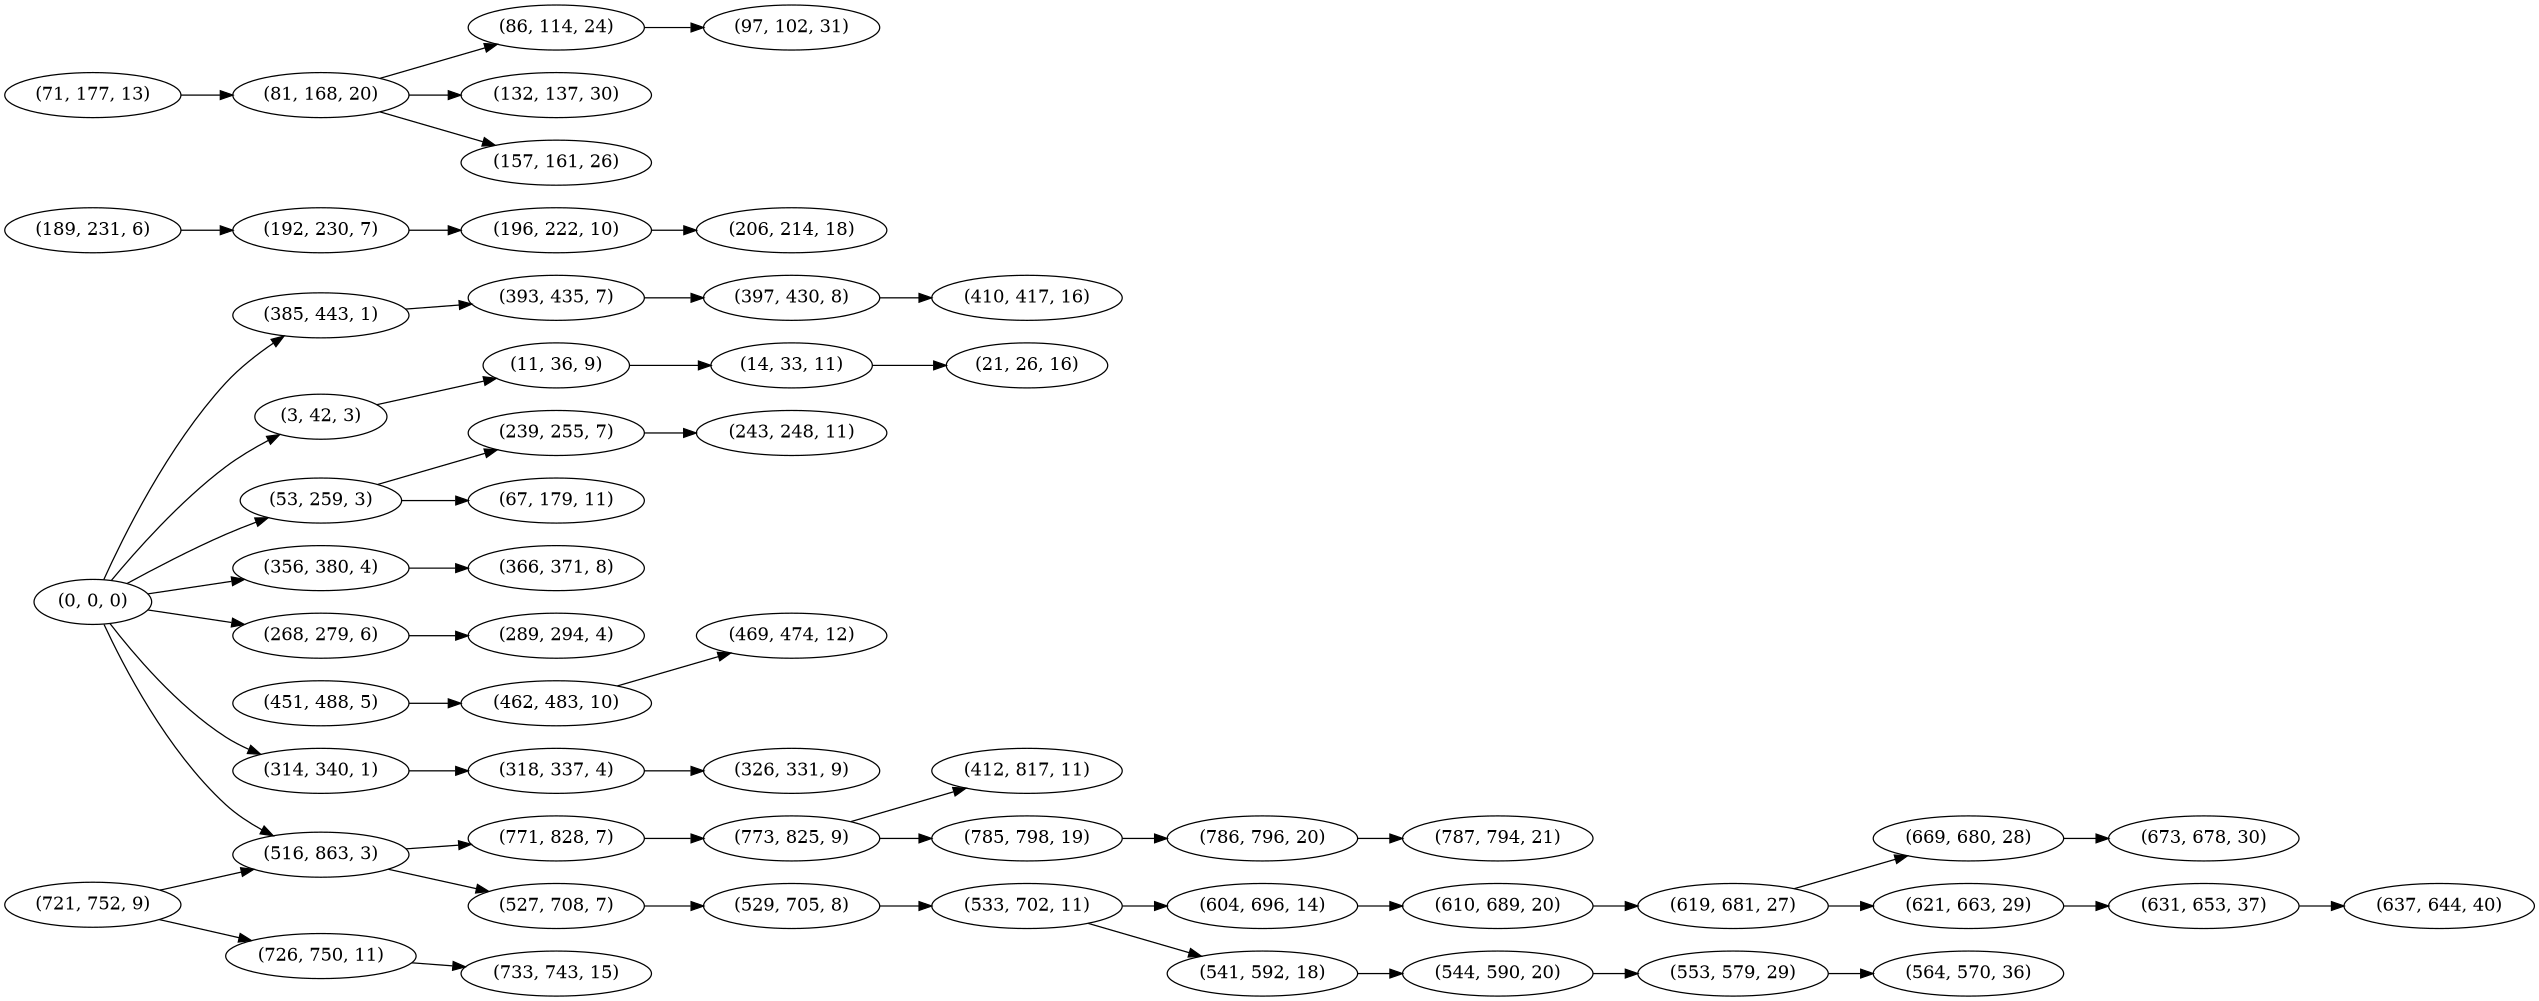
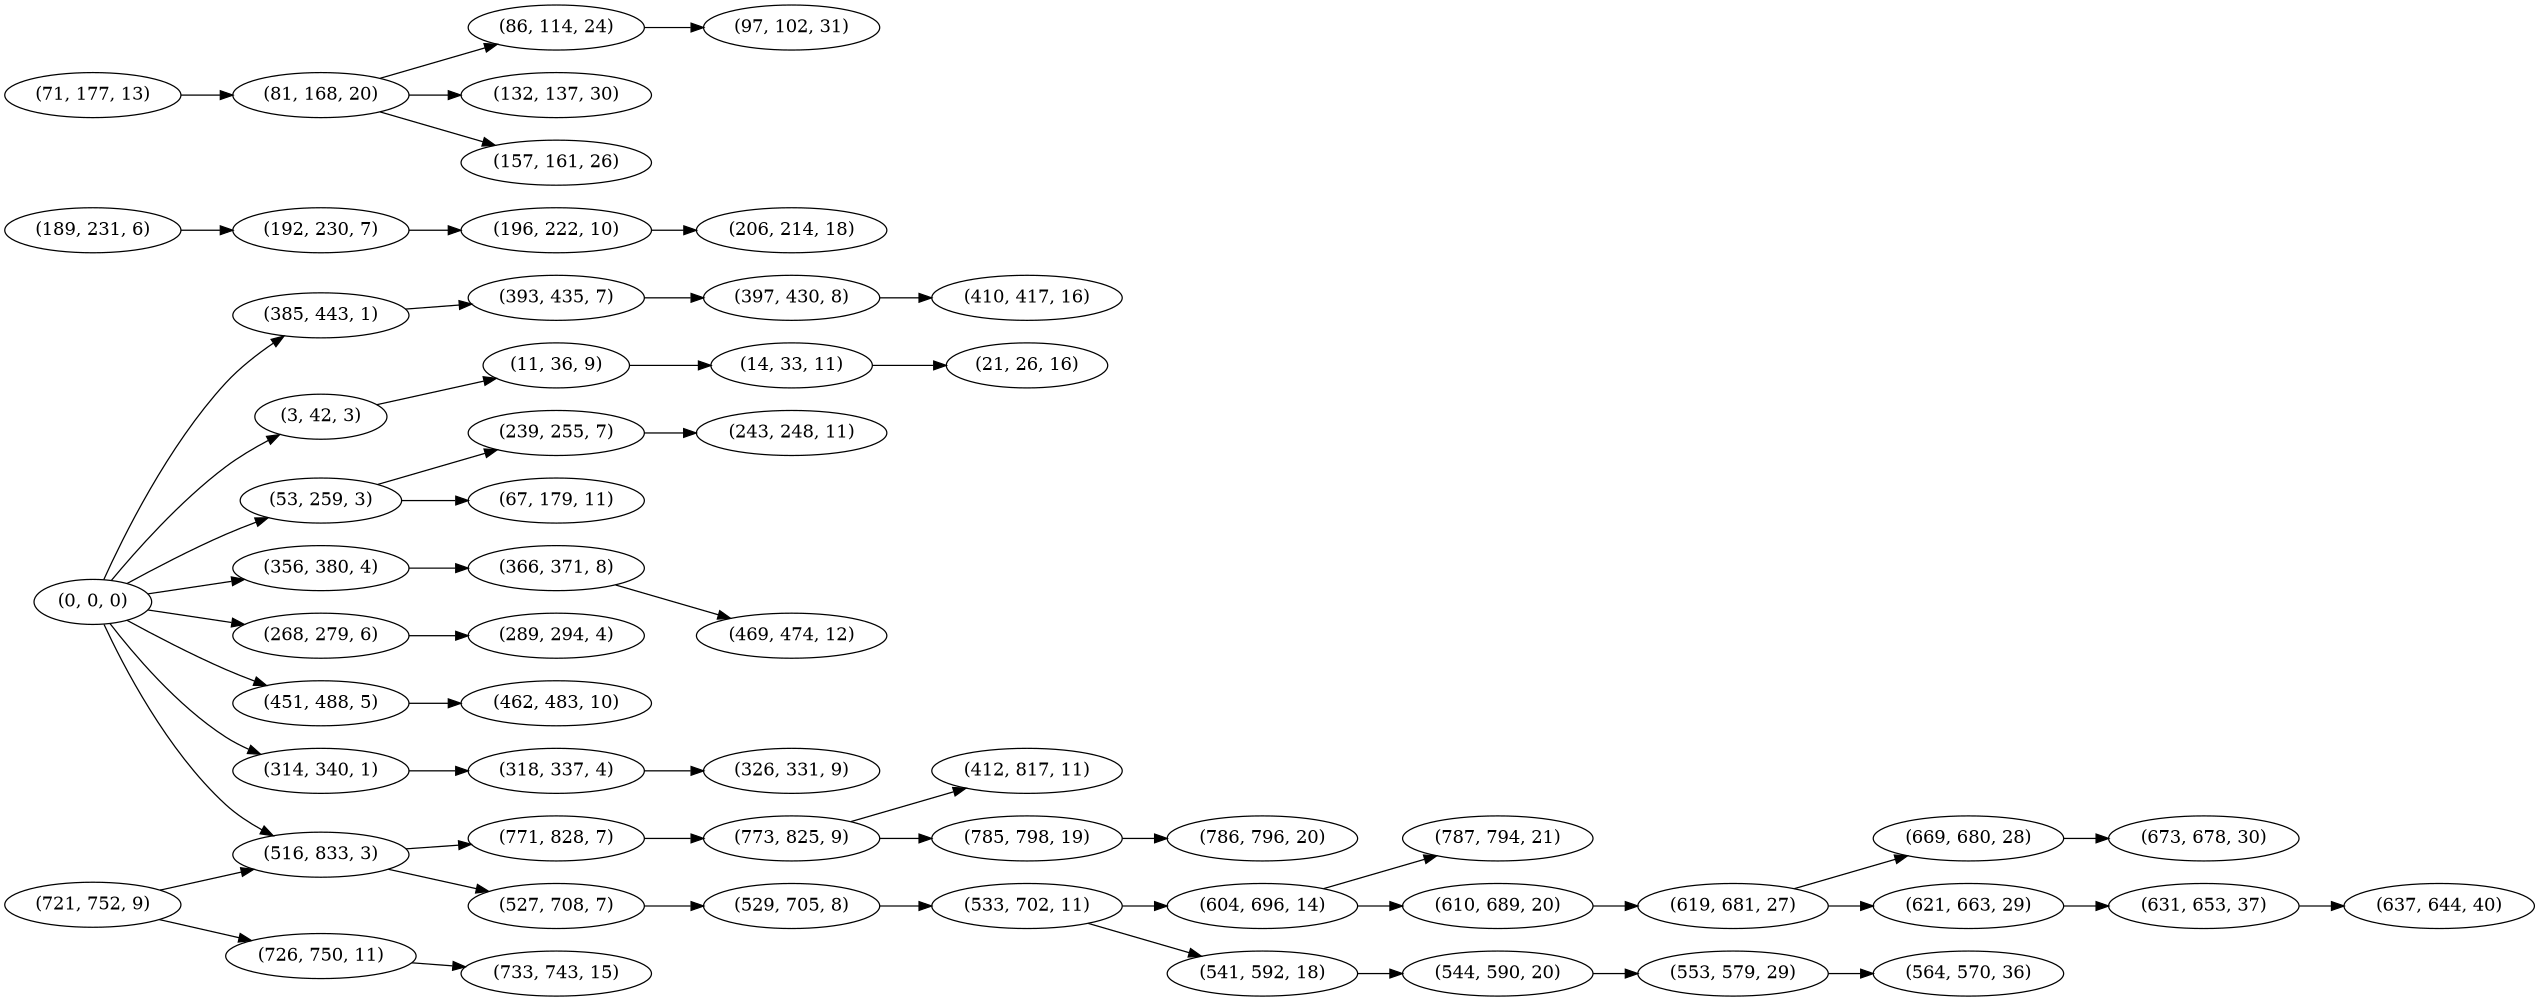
none -> (190, 653)
(668, 671) -> (667, 600)
(1374, 838) -> (1374, 874)
(321, 855) -> (321, 855)
